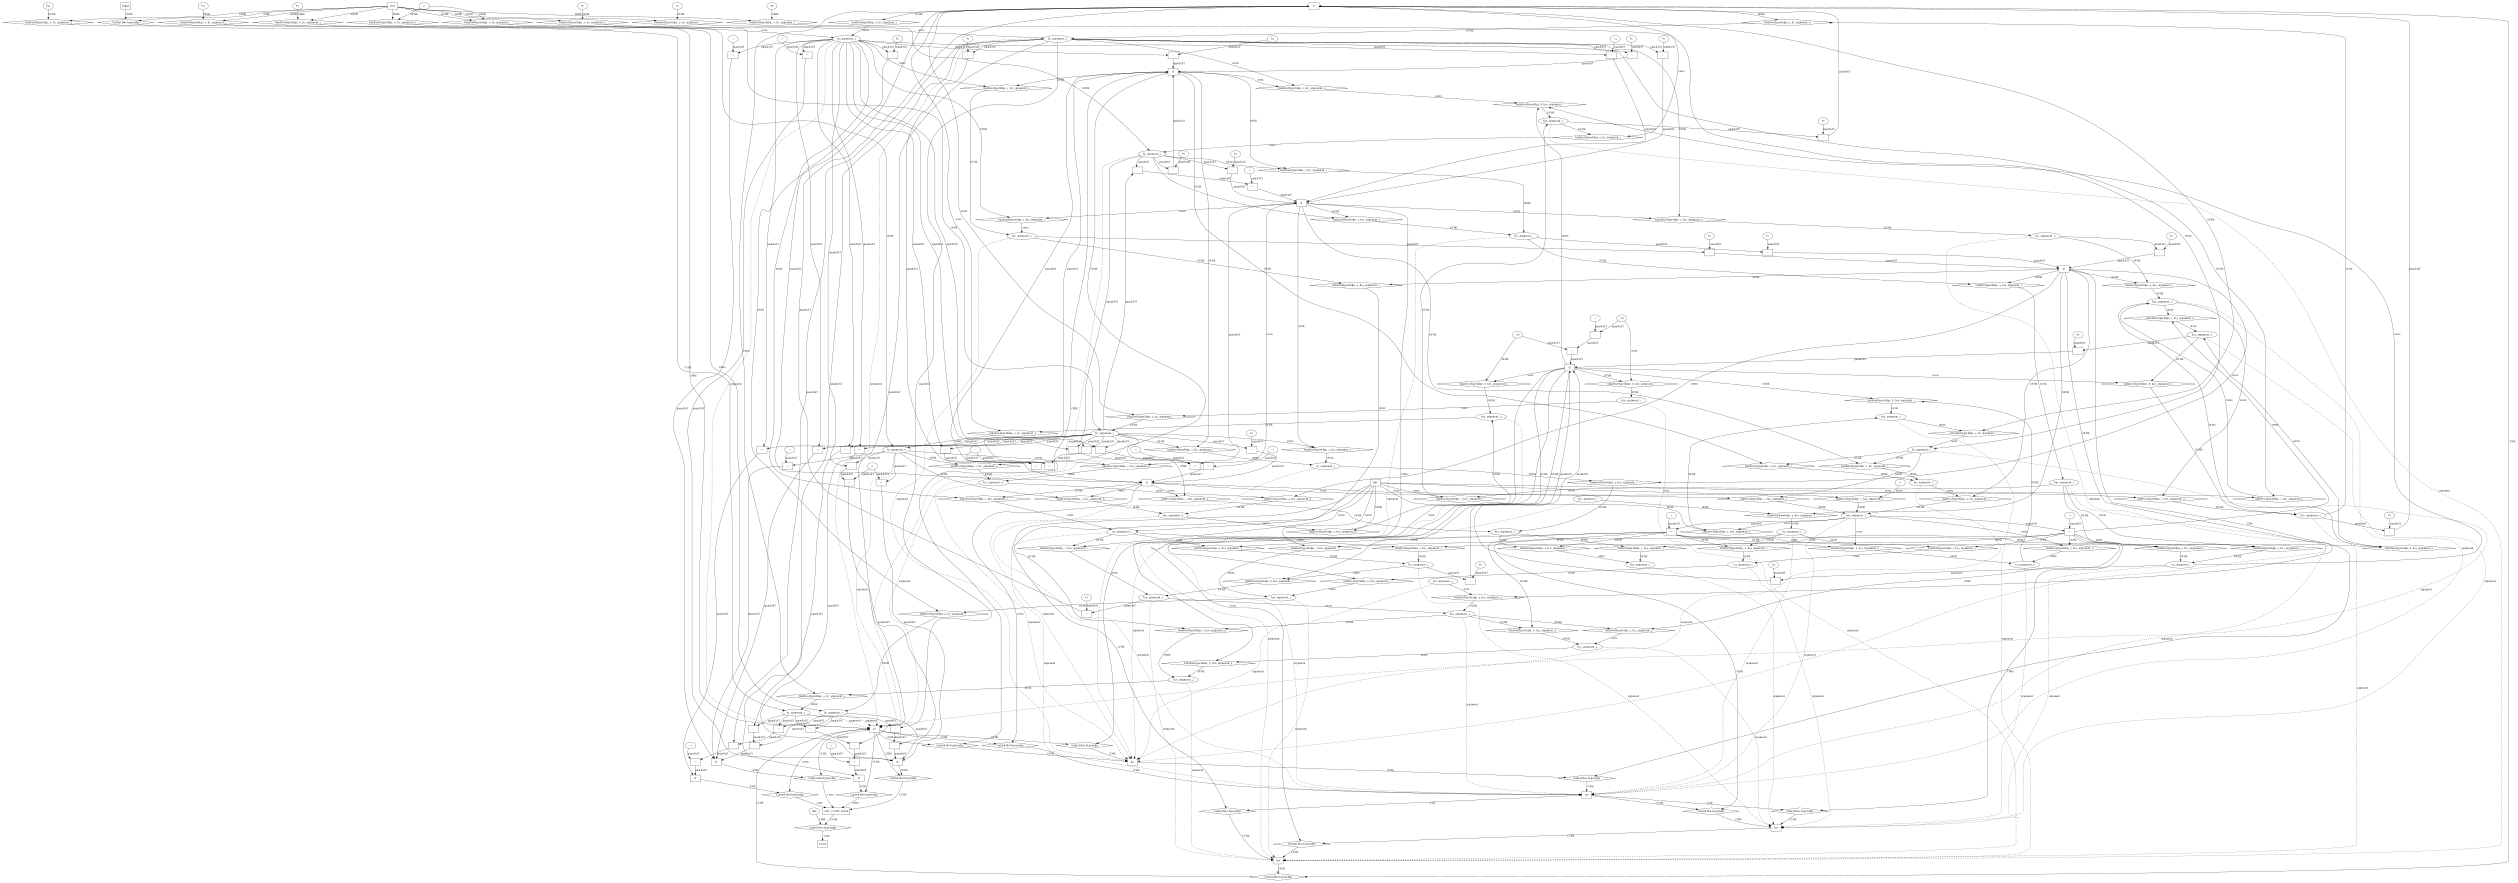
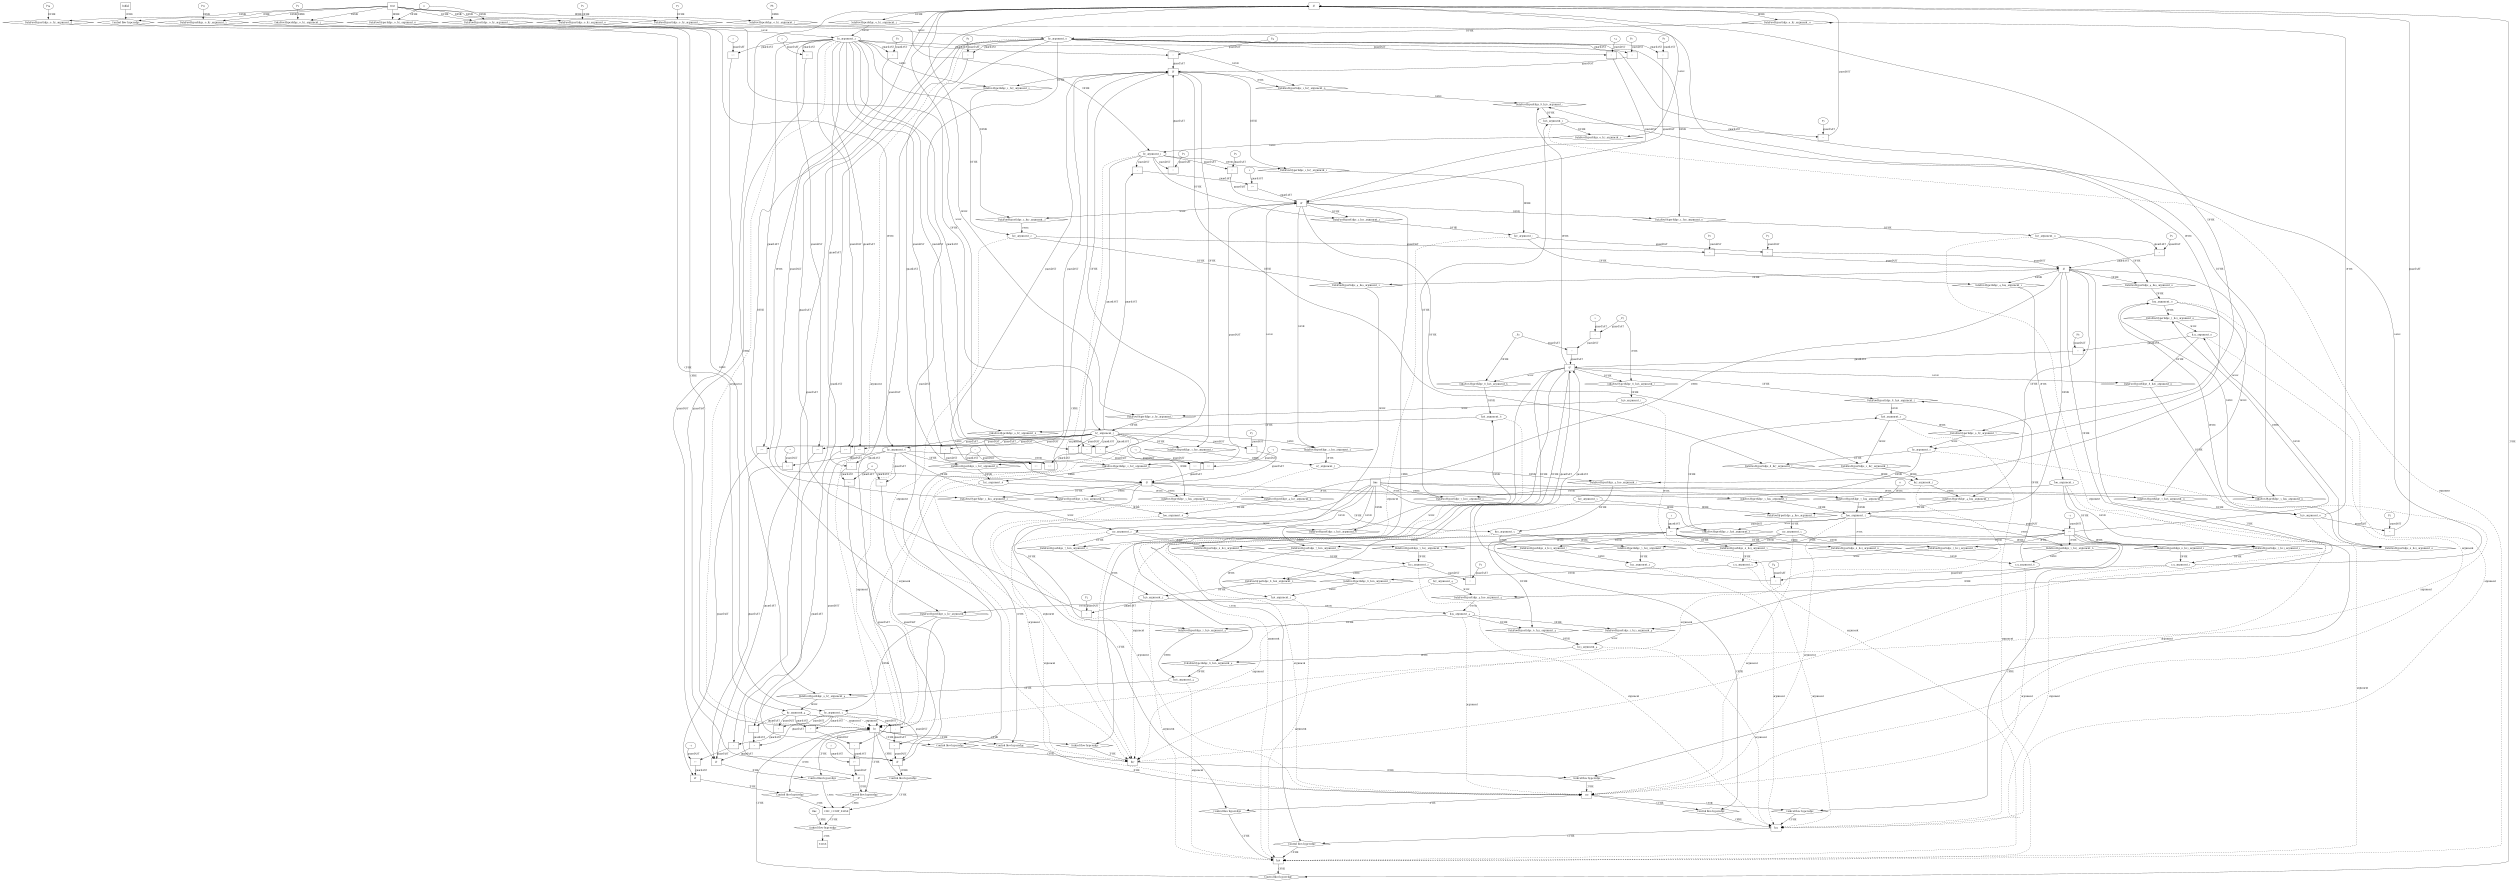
(1894, 458) -> (1878, 441)
(1769, 466) -> (1769, 466)
